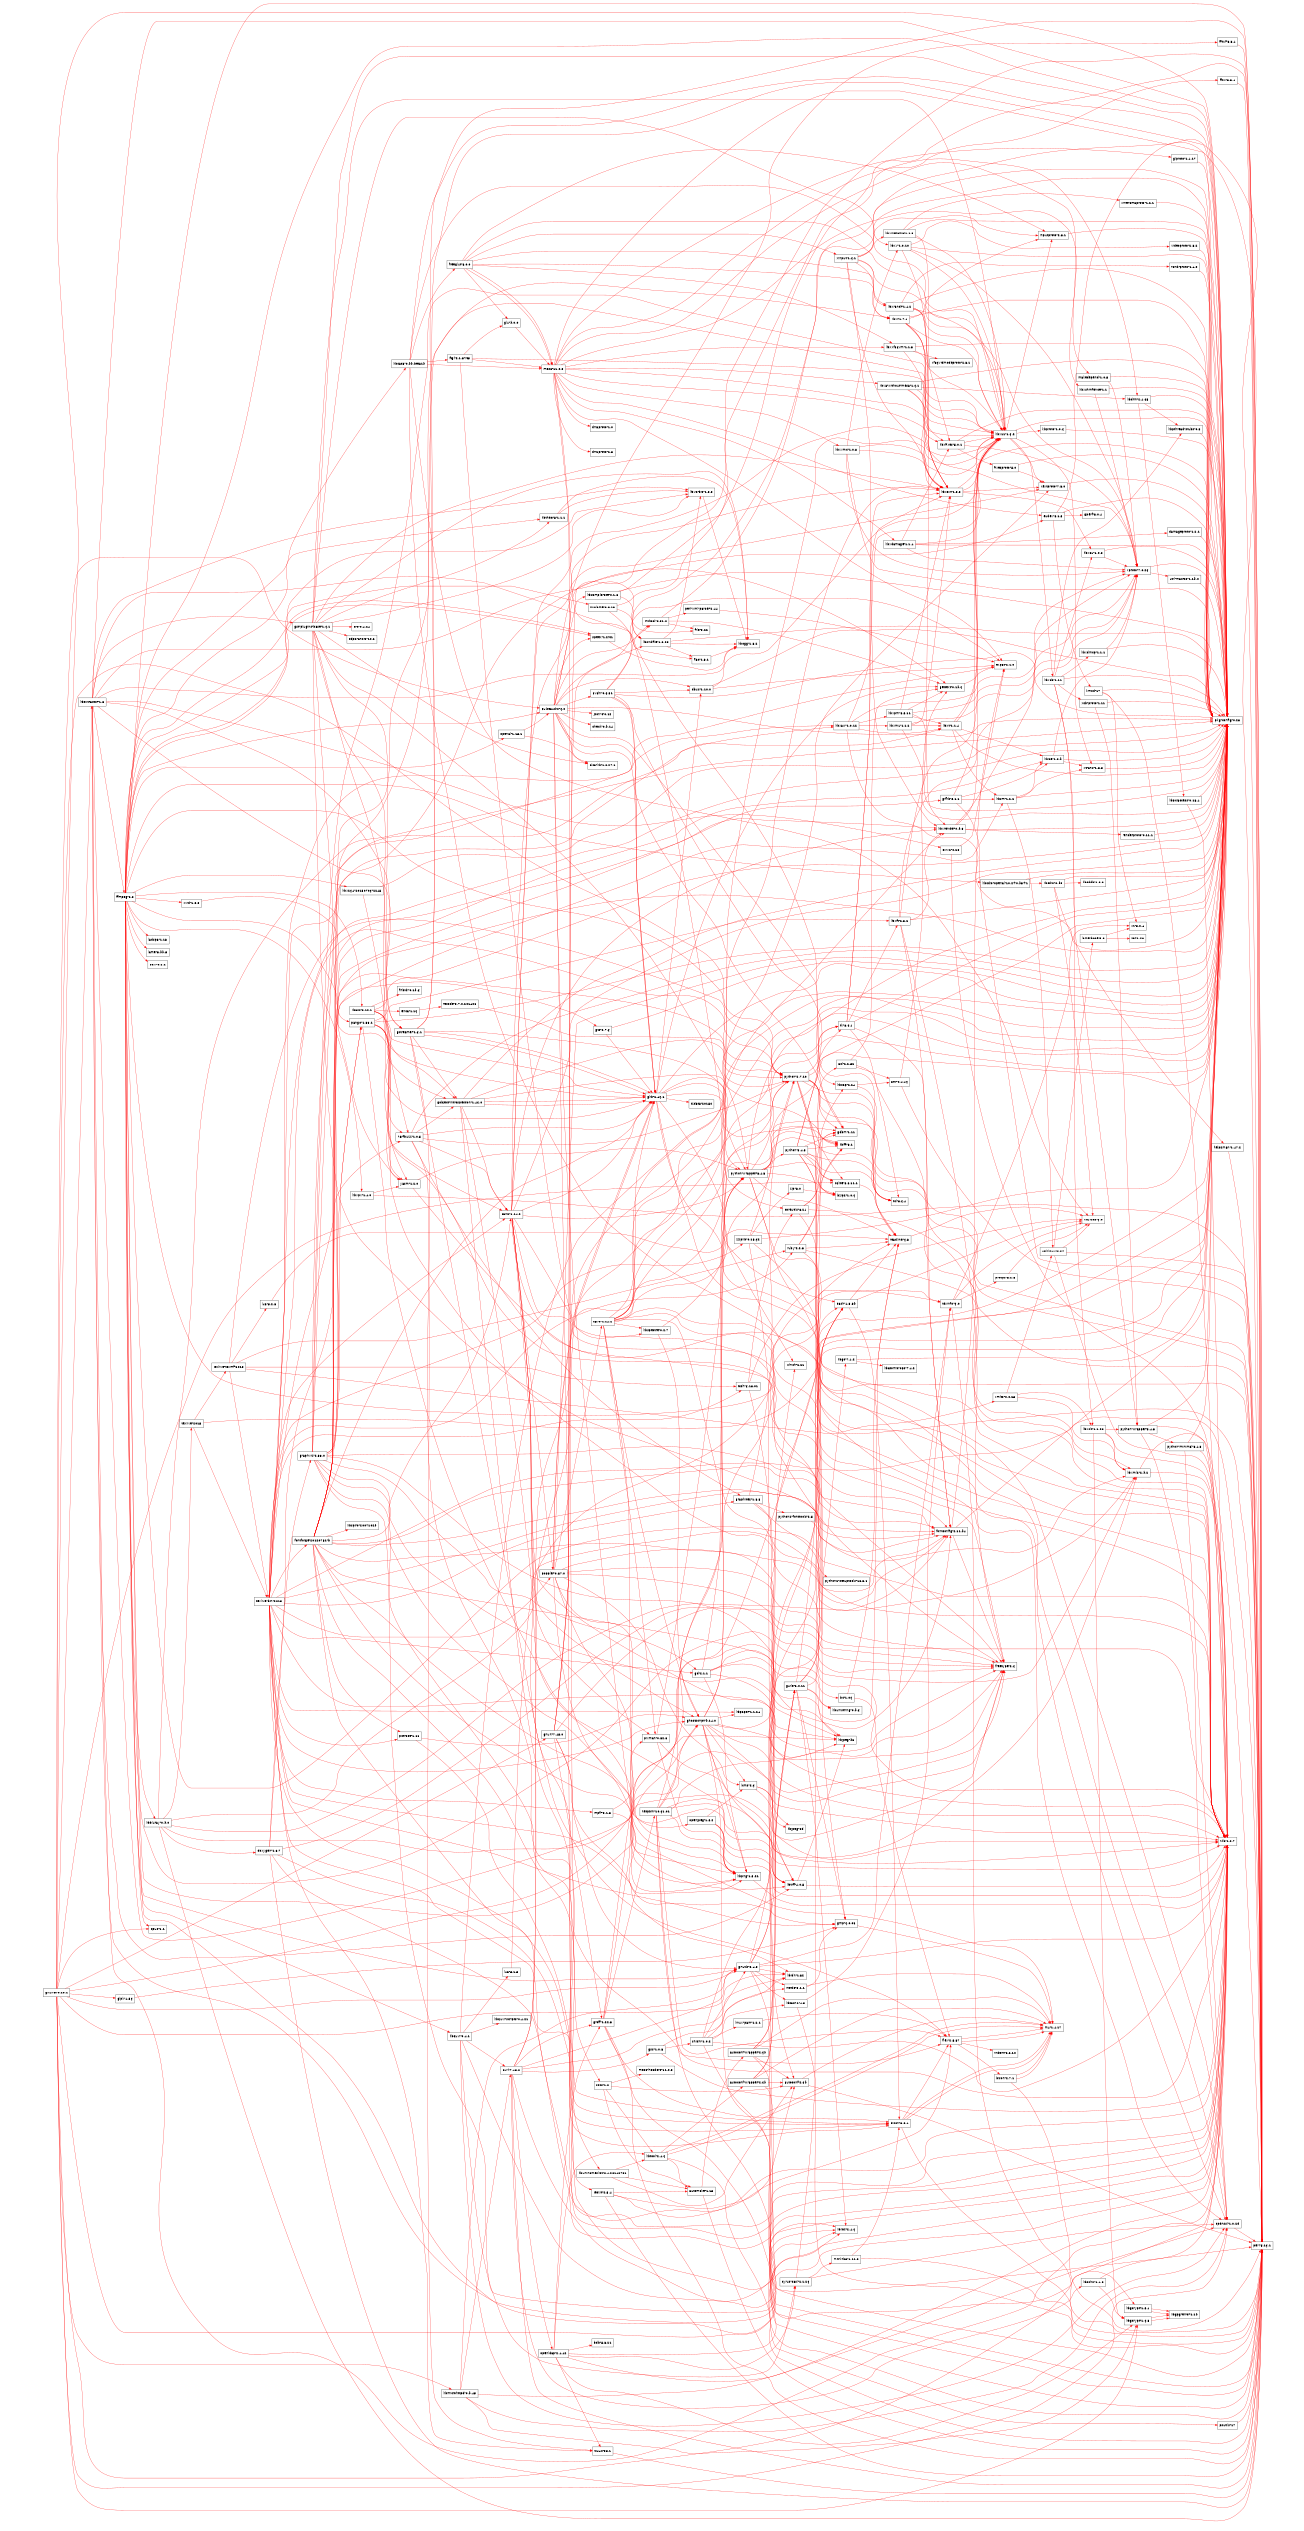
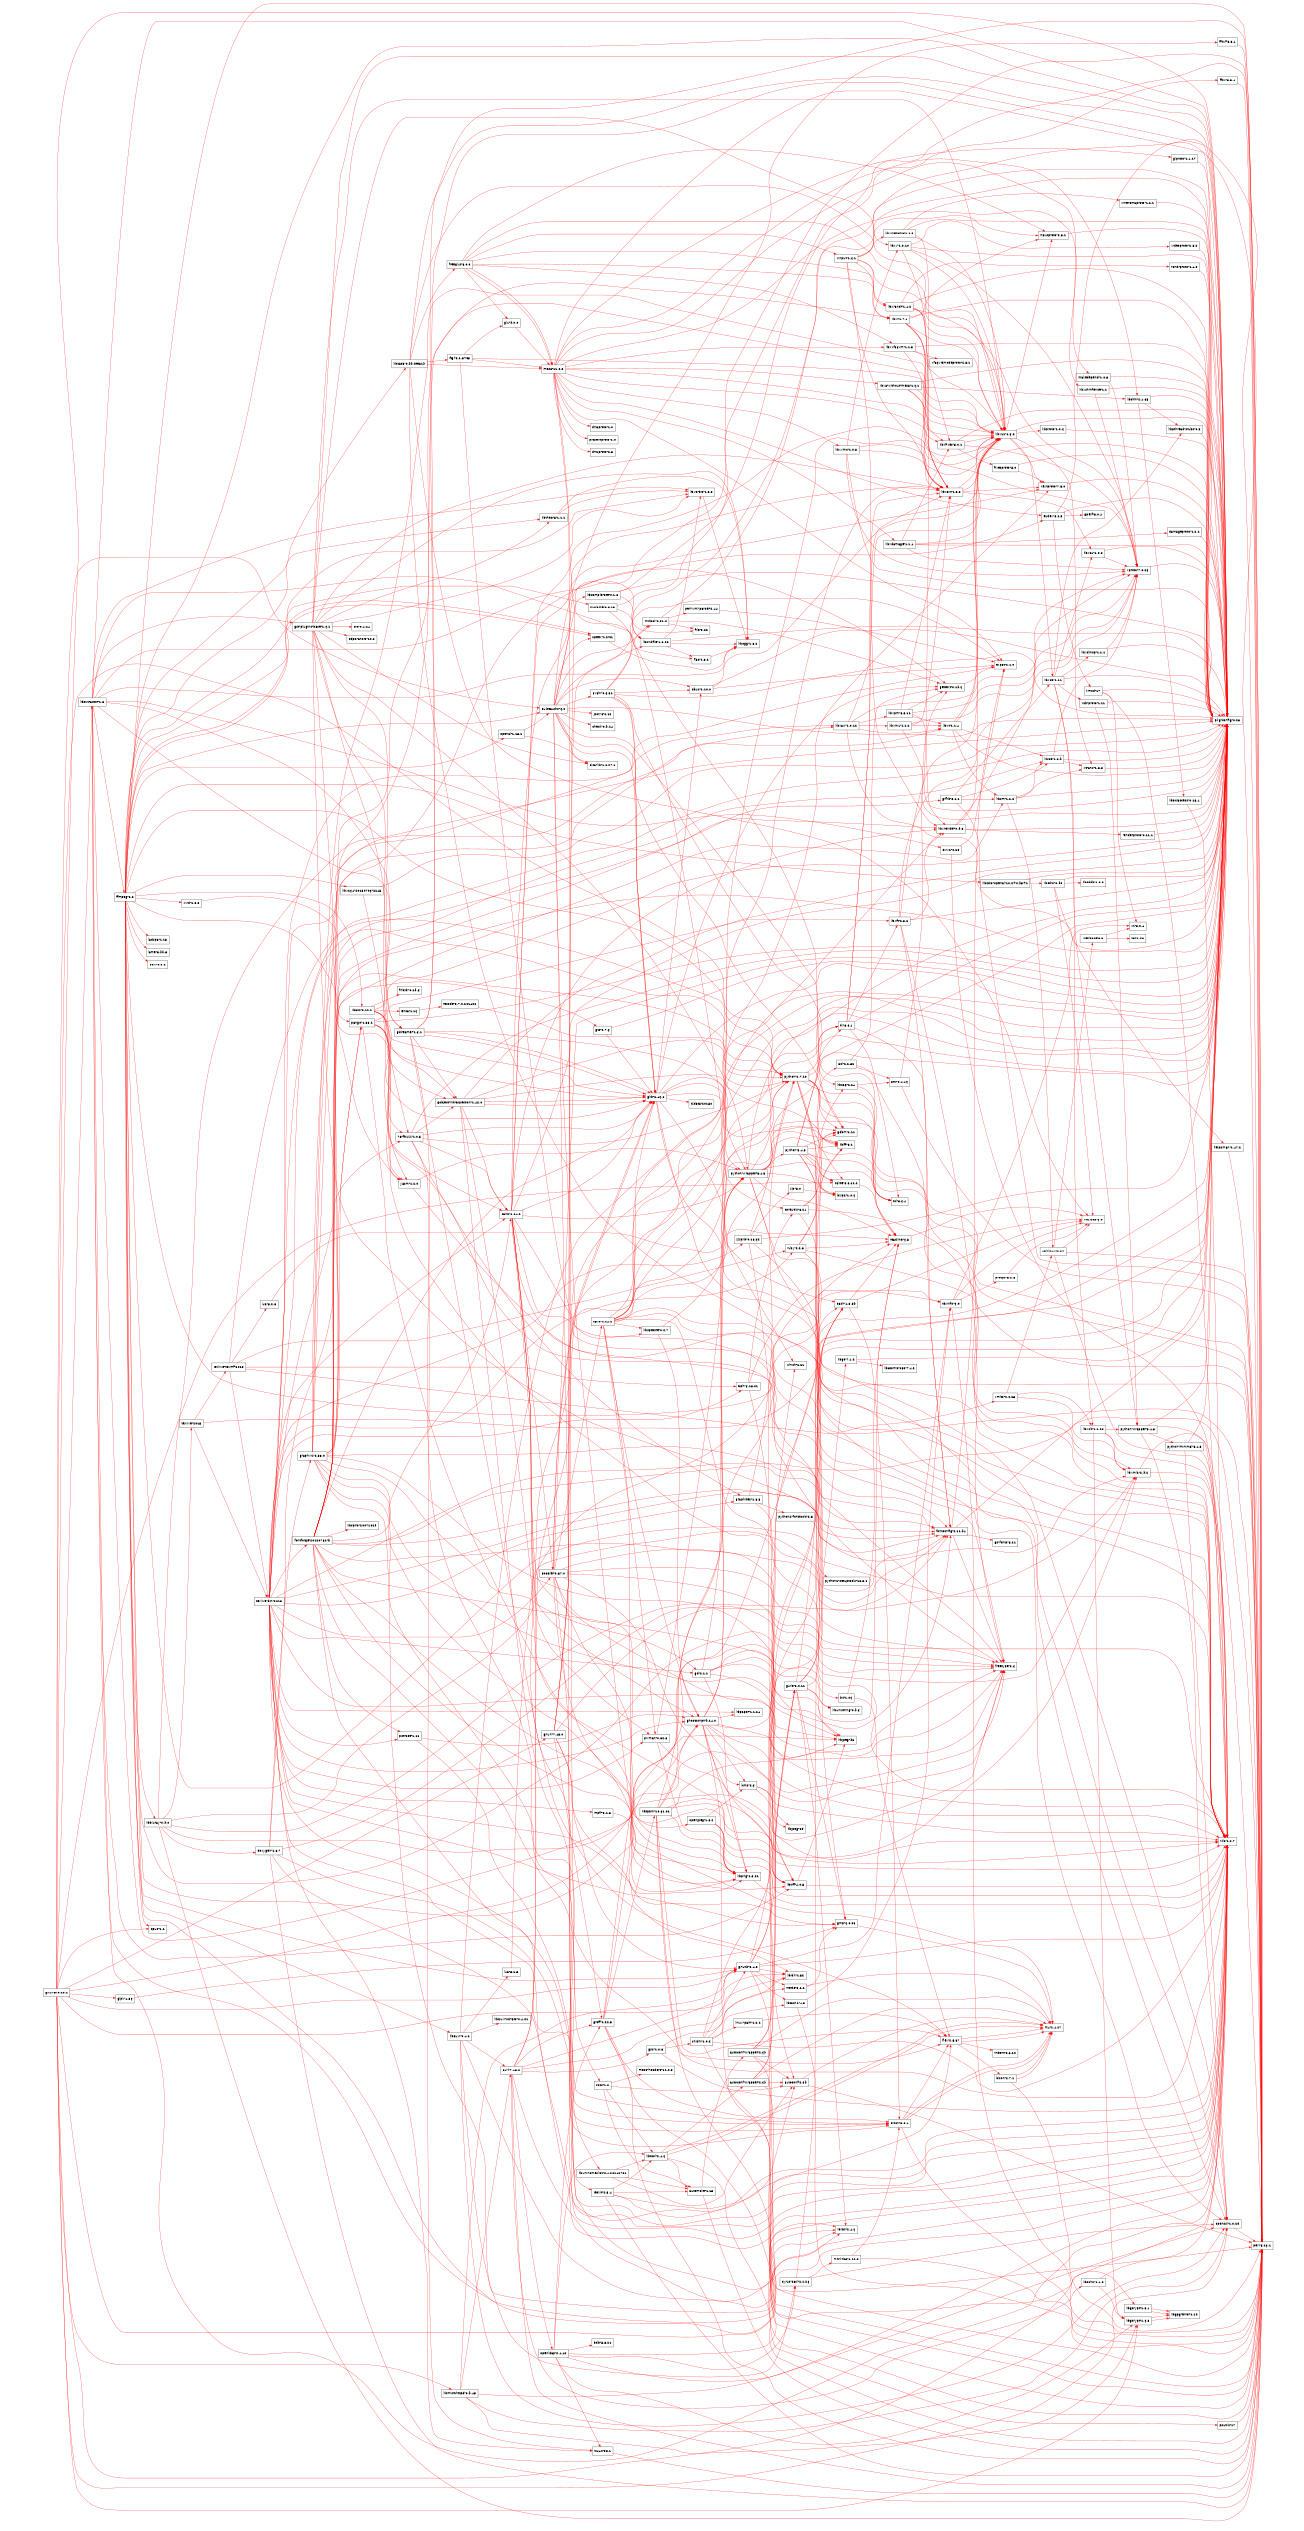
none -> (603, 440)
(1184, 579) -> none
(975, 616) -> (1001, 741)
(1093, 938) -> (1093, 938)
(362, 1195) -> none
none -> (1005, 1543)
(1053, 1615) -> (733, 2217)
(633, 1779) -> (376, 1785)
none -> (632, 2177)
